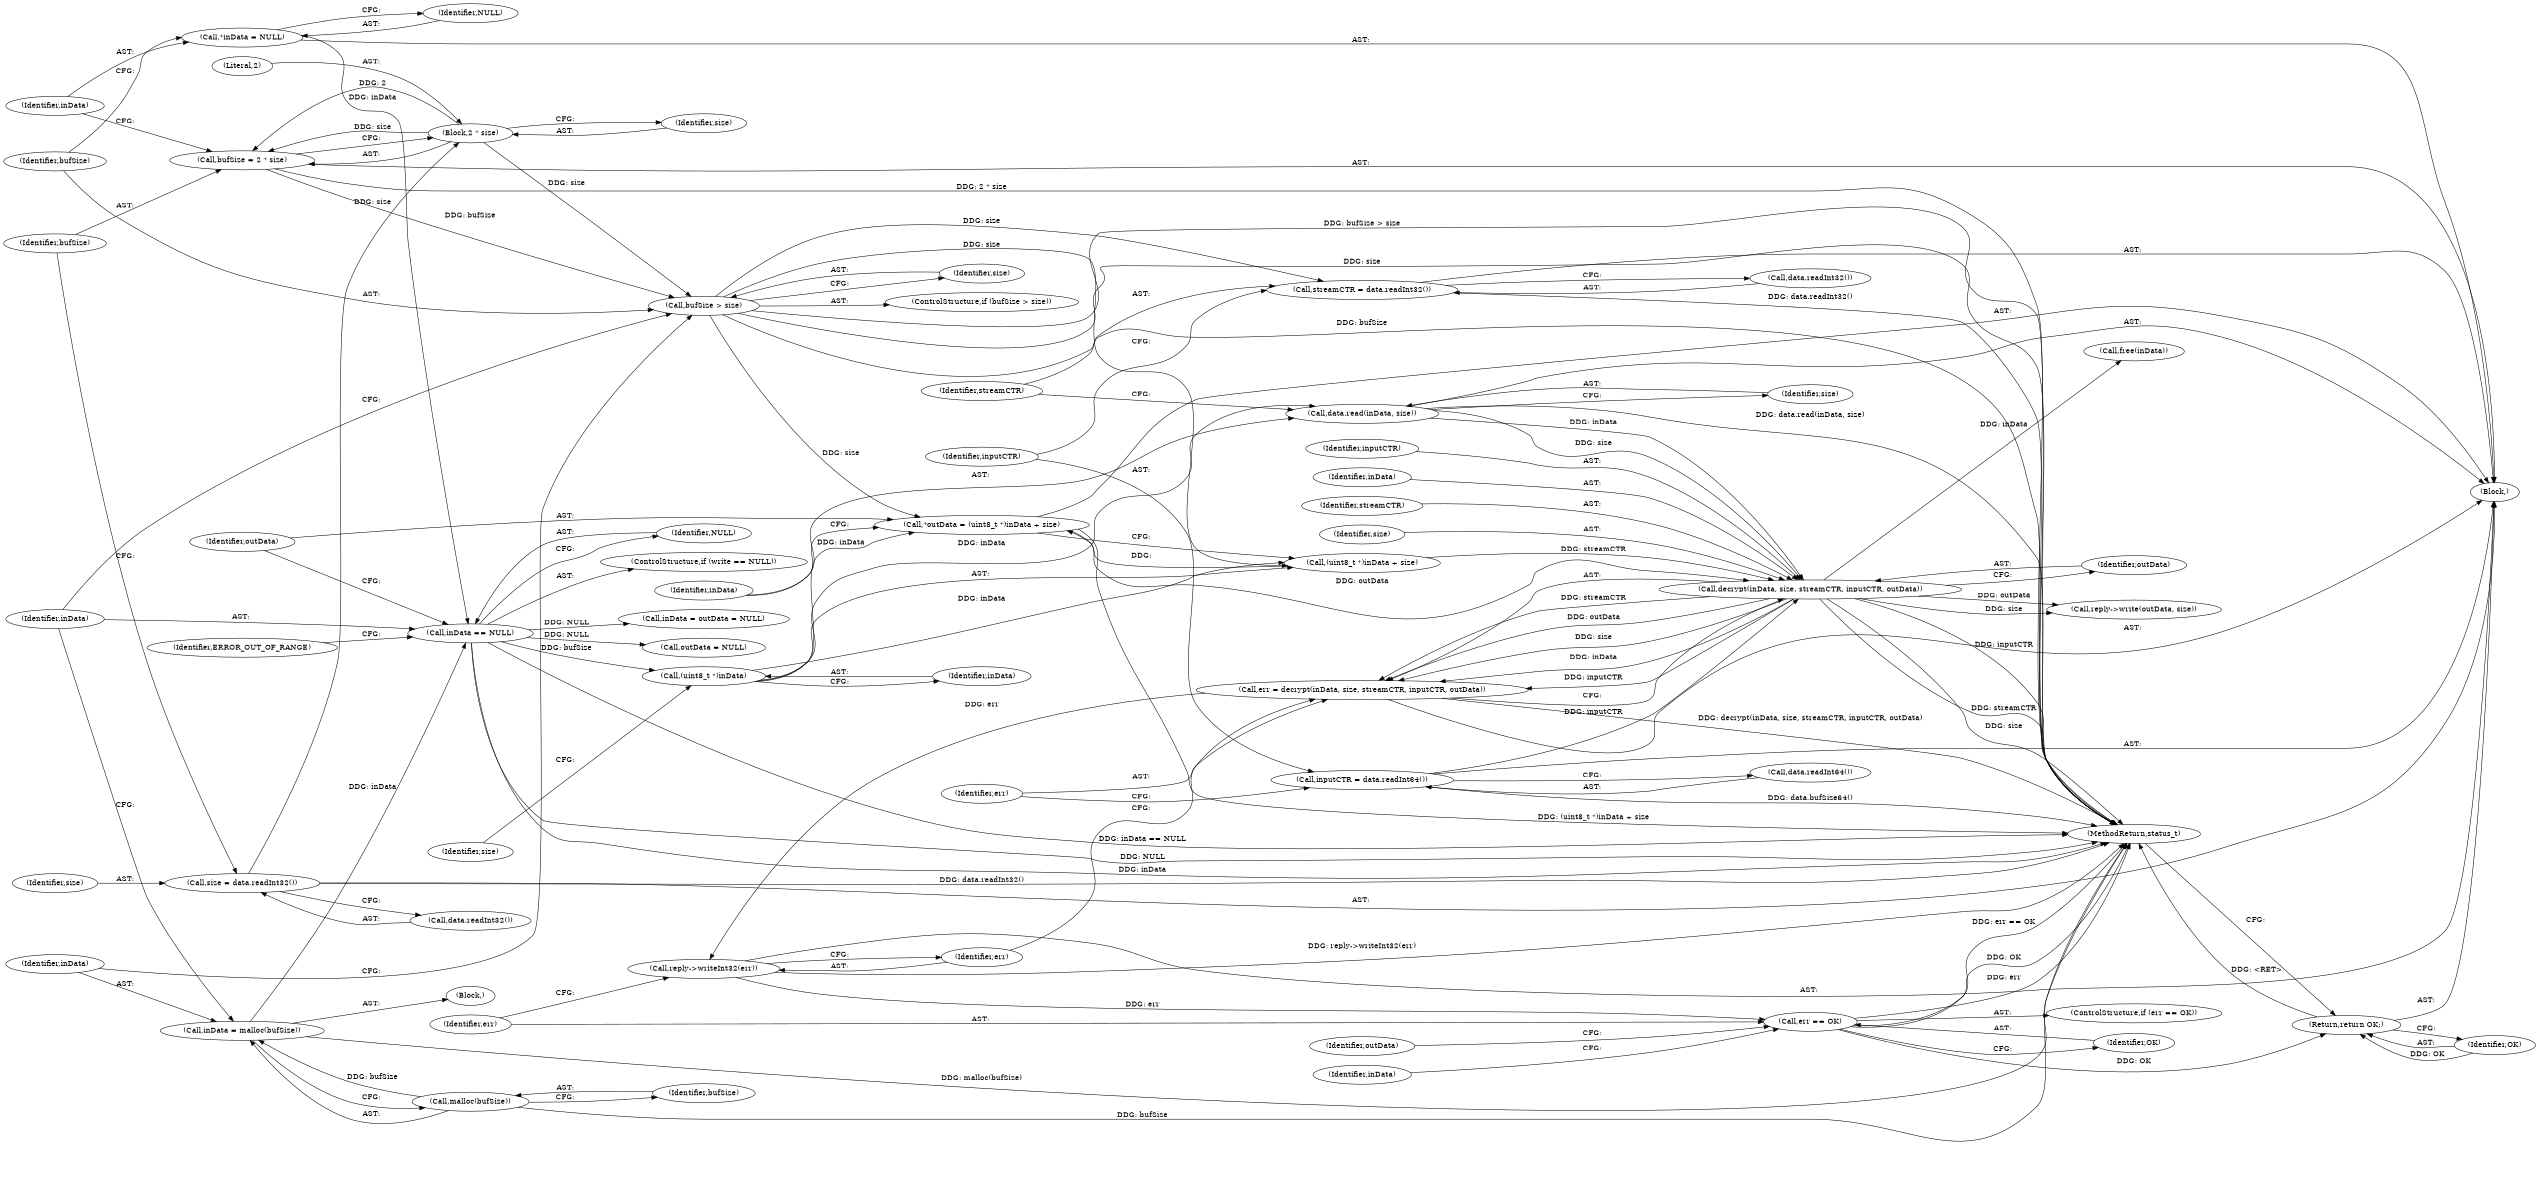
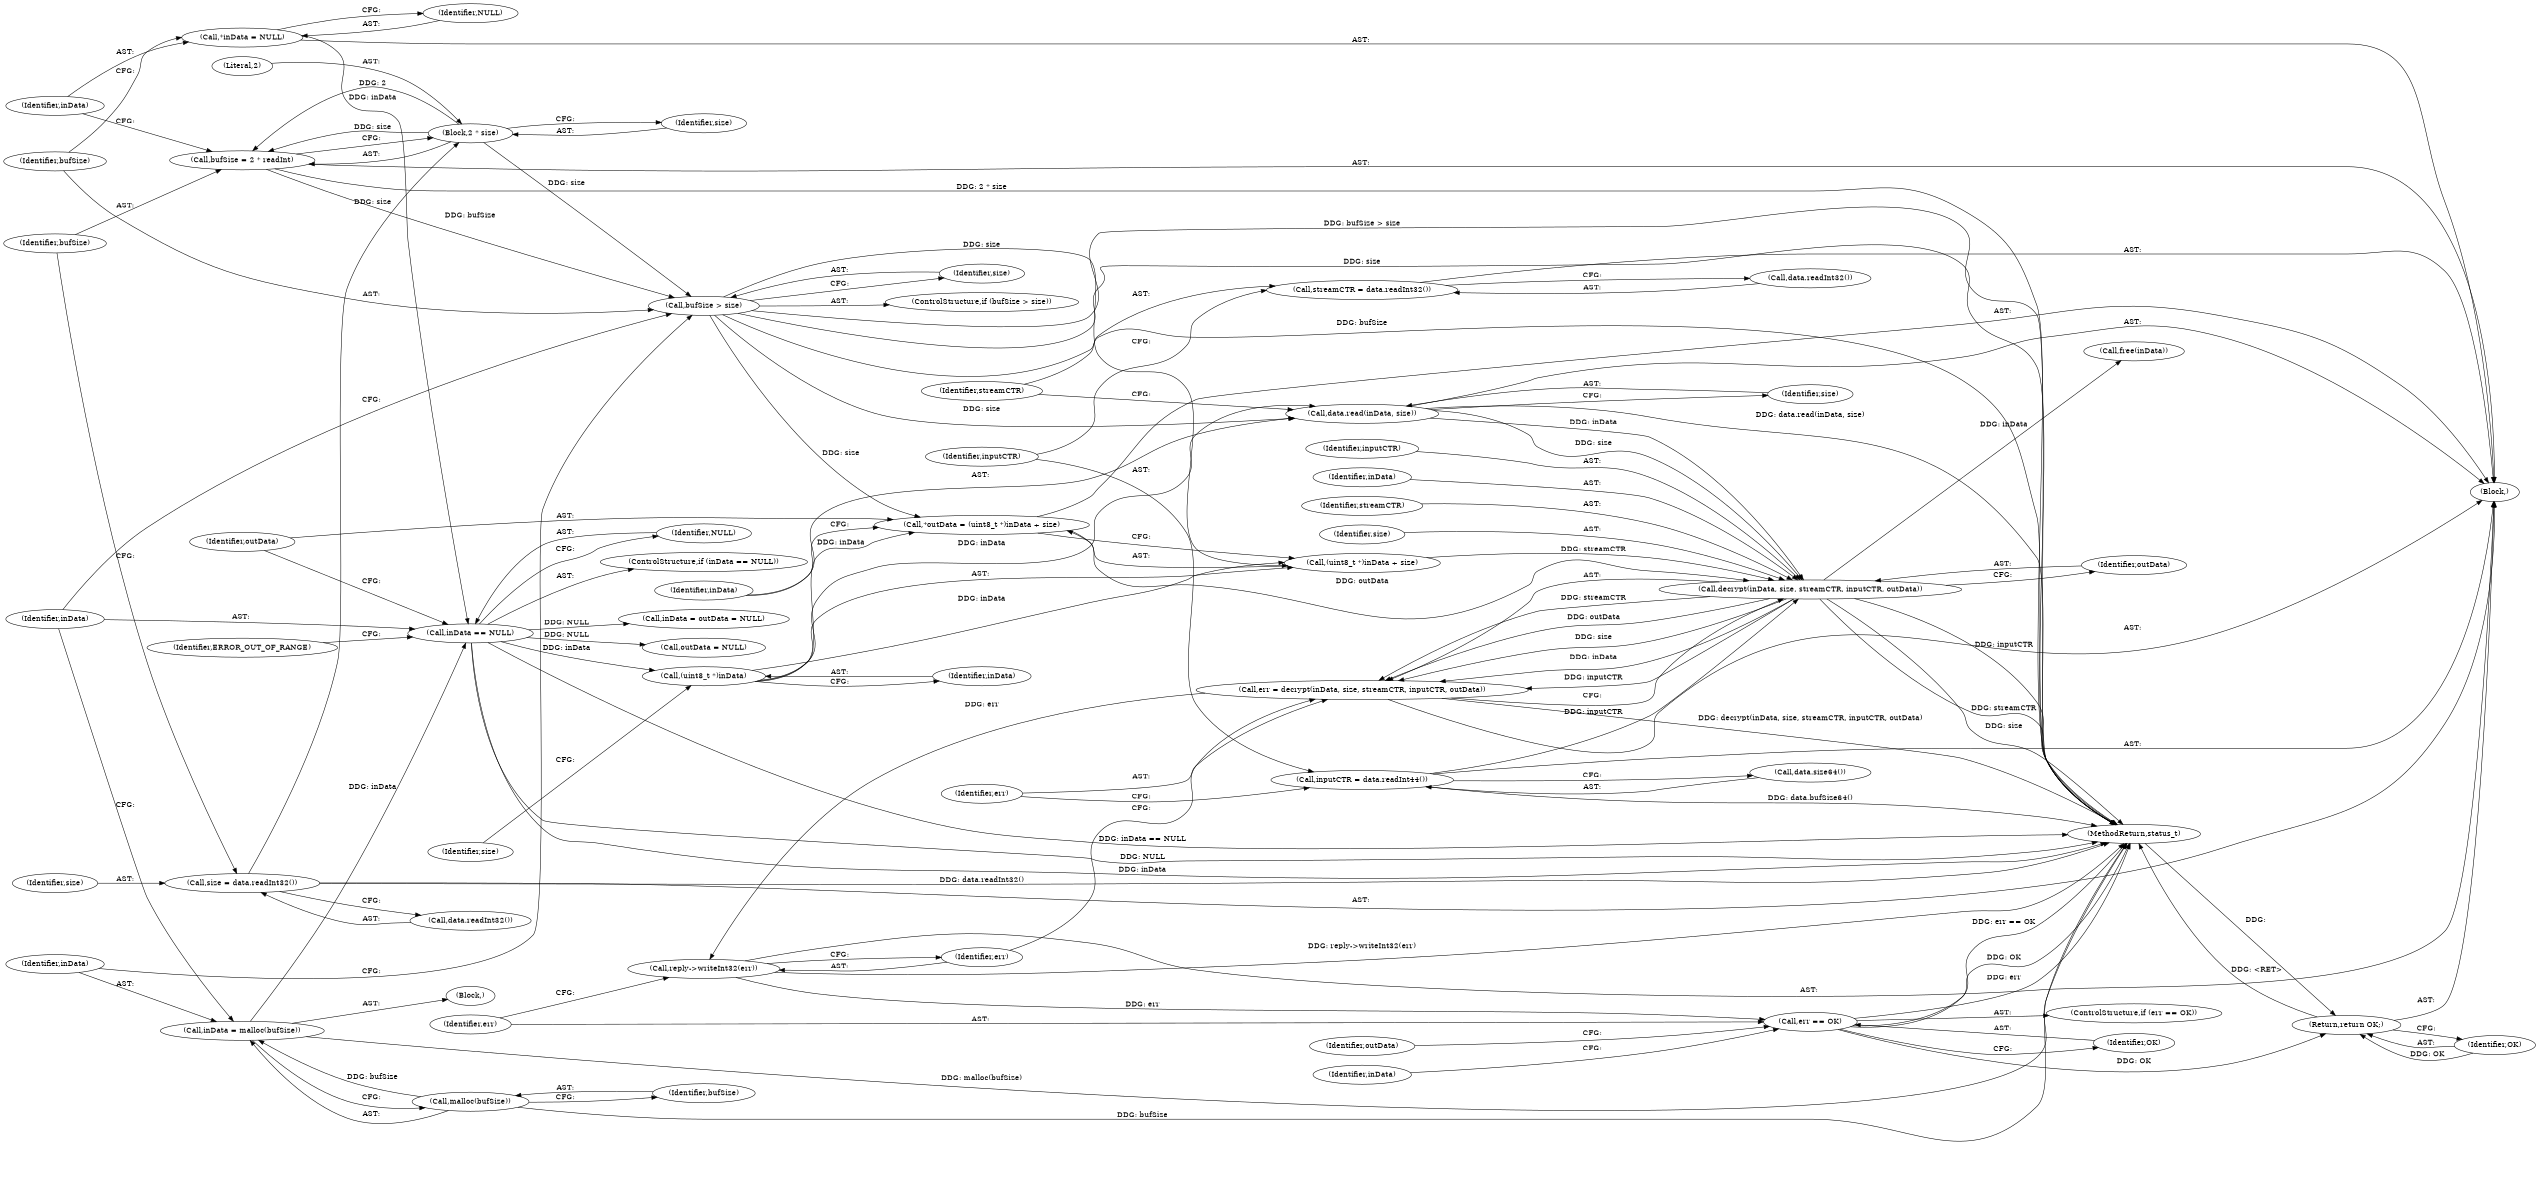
(242, 160) -> (242, 160)
(1010, 228) -> (987, 426)
(1980, 337) -> none
(1143, 556) -> (1143, 556)
(704, 562) -> (704, 562)
(2134, 610) -> none
(567, 648) -> (567, 648)
(1810, 773) -> (1810, 773)
(1362, 780) -> (1362, 780)
(1480, 819) -> none
(2257, 920) -> (2257, 920)
